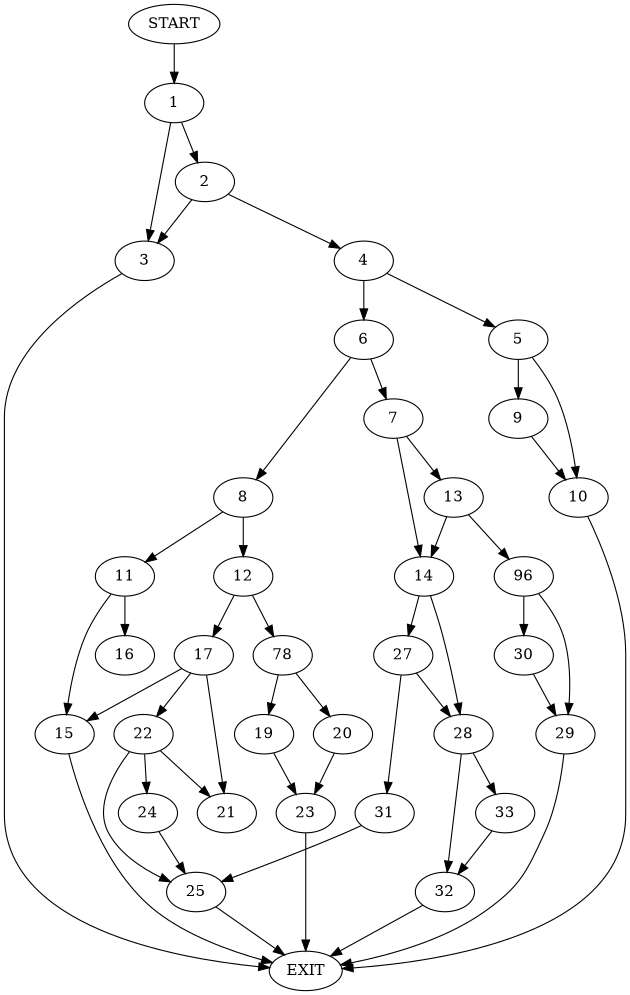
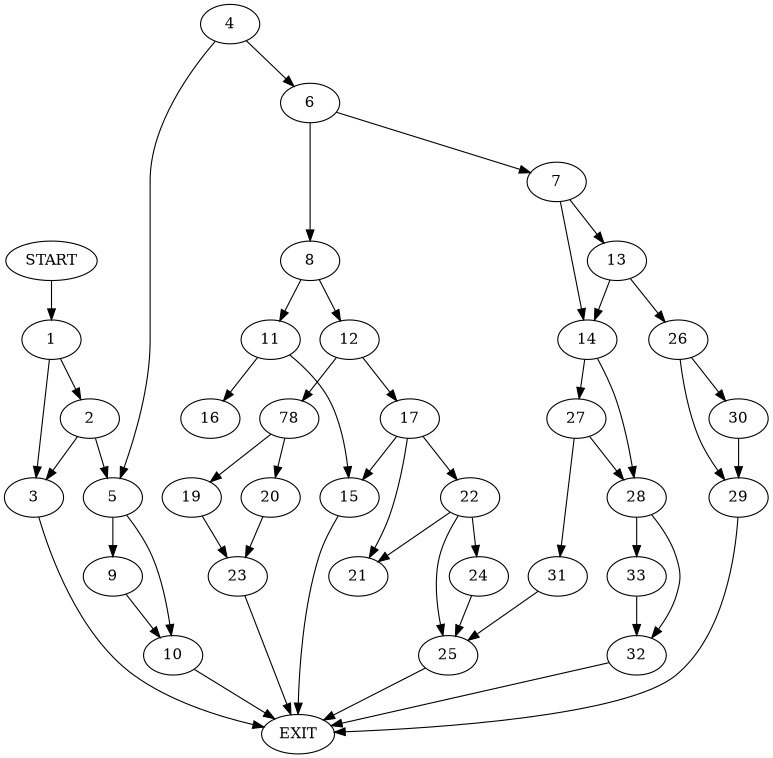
(279, 219) -> (100, 453)
(524, 576) -> (678, 340)
